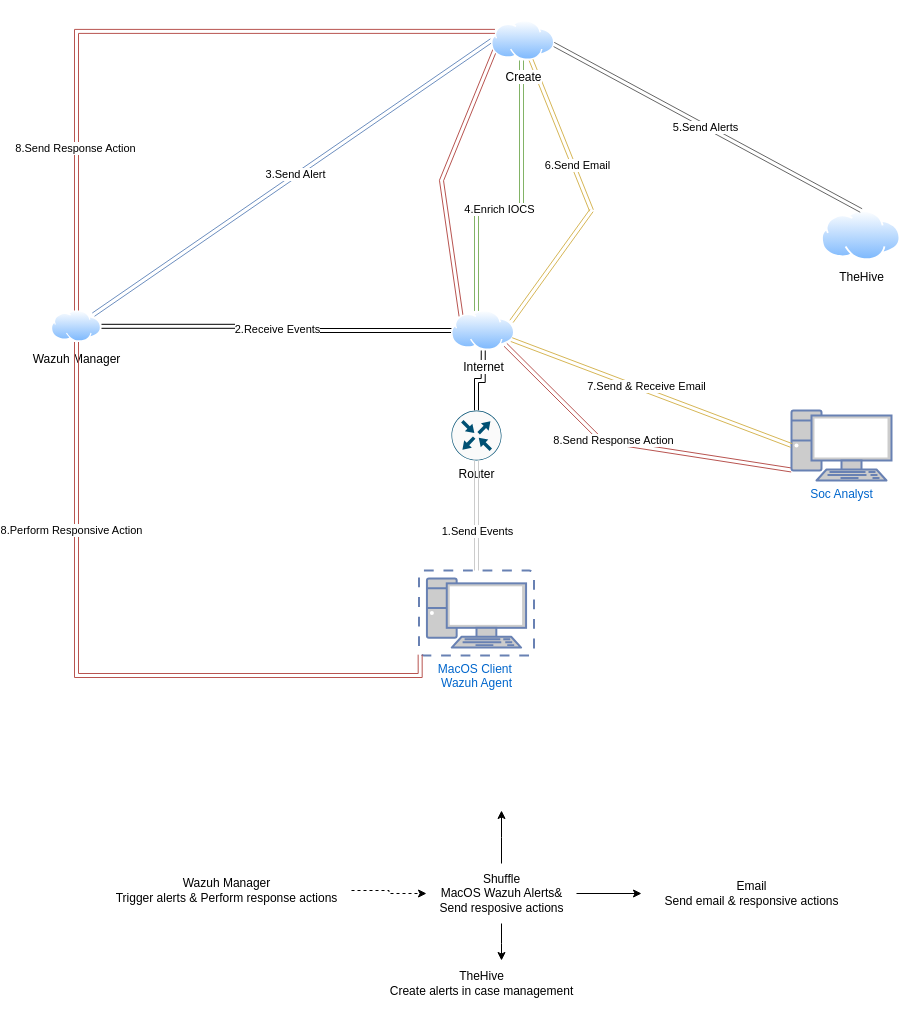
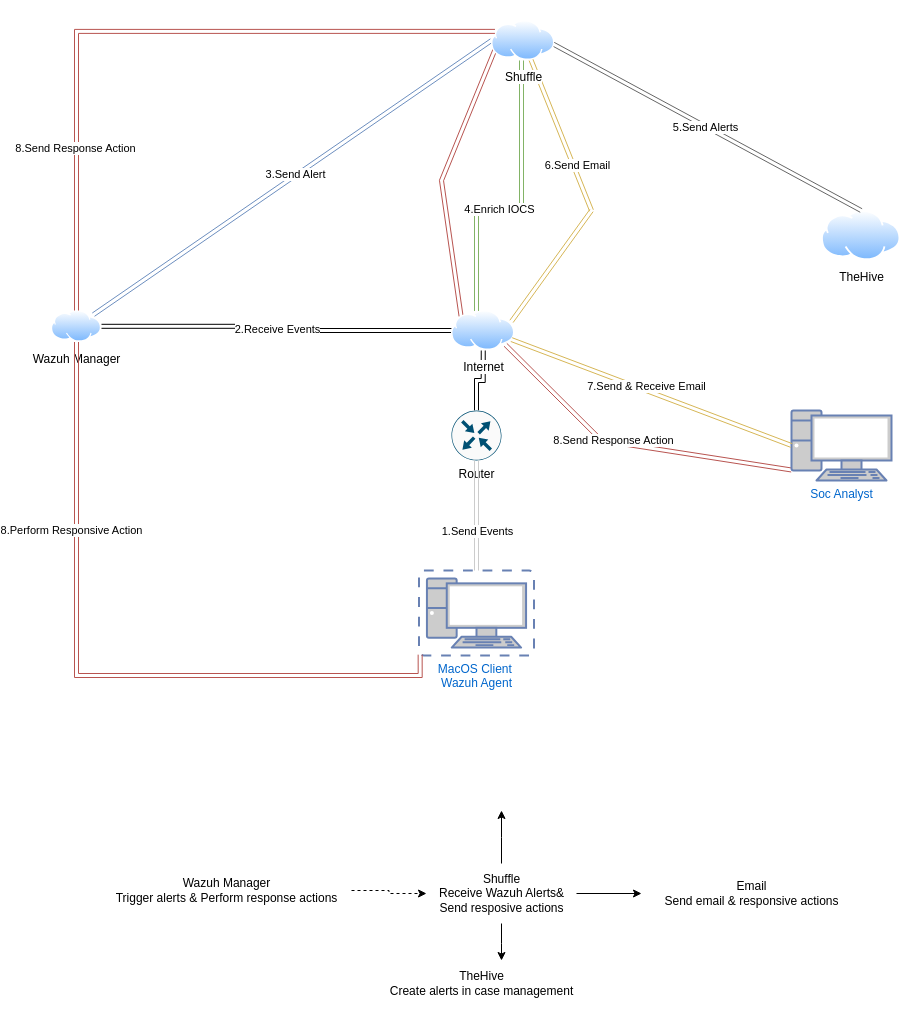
(524, 78) -> (524, 78)
(502, 894) -> (502, 894)
